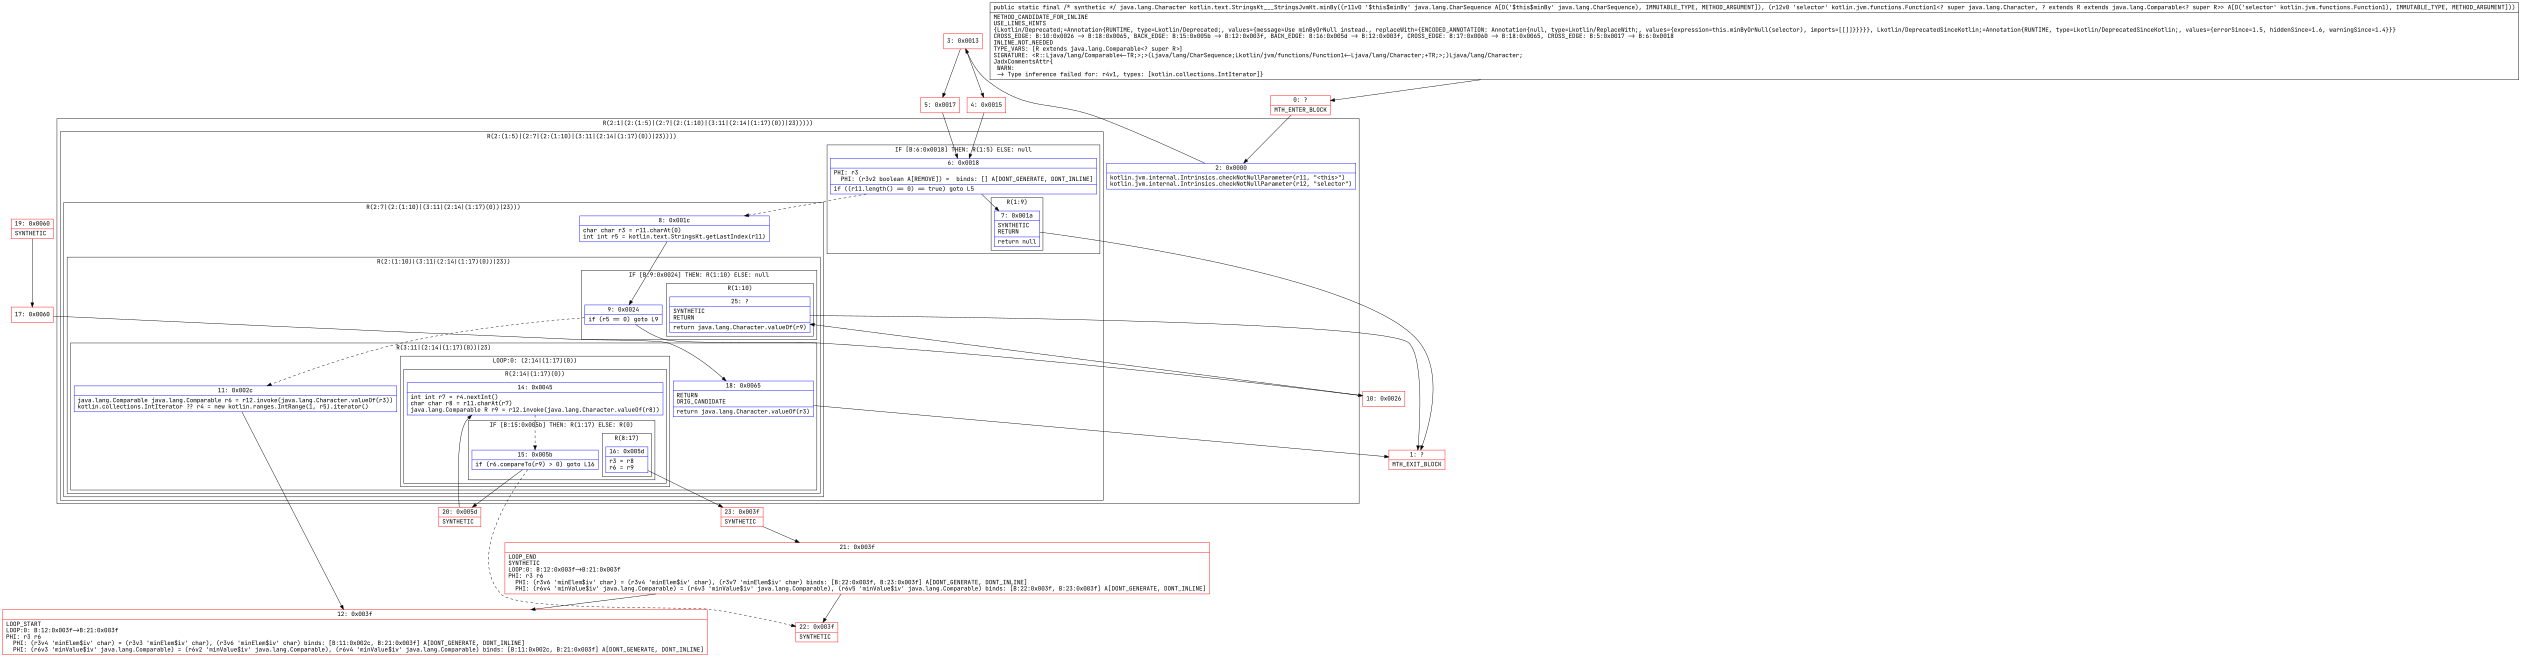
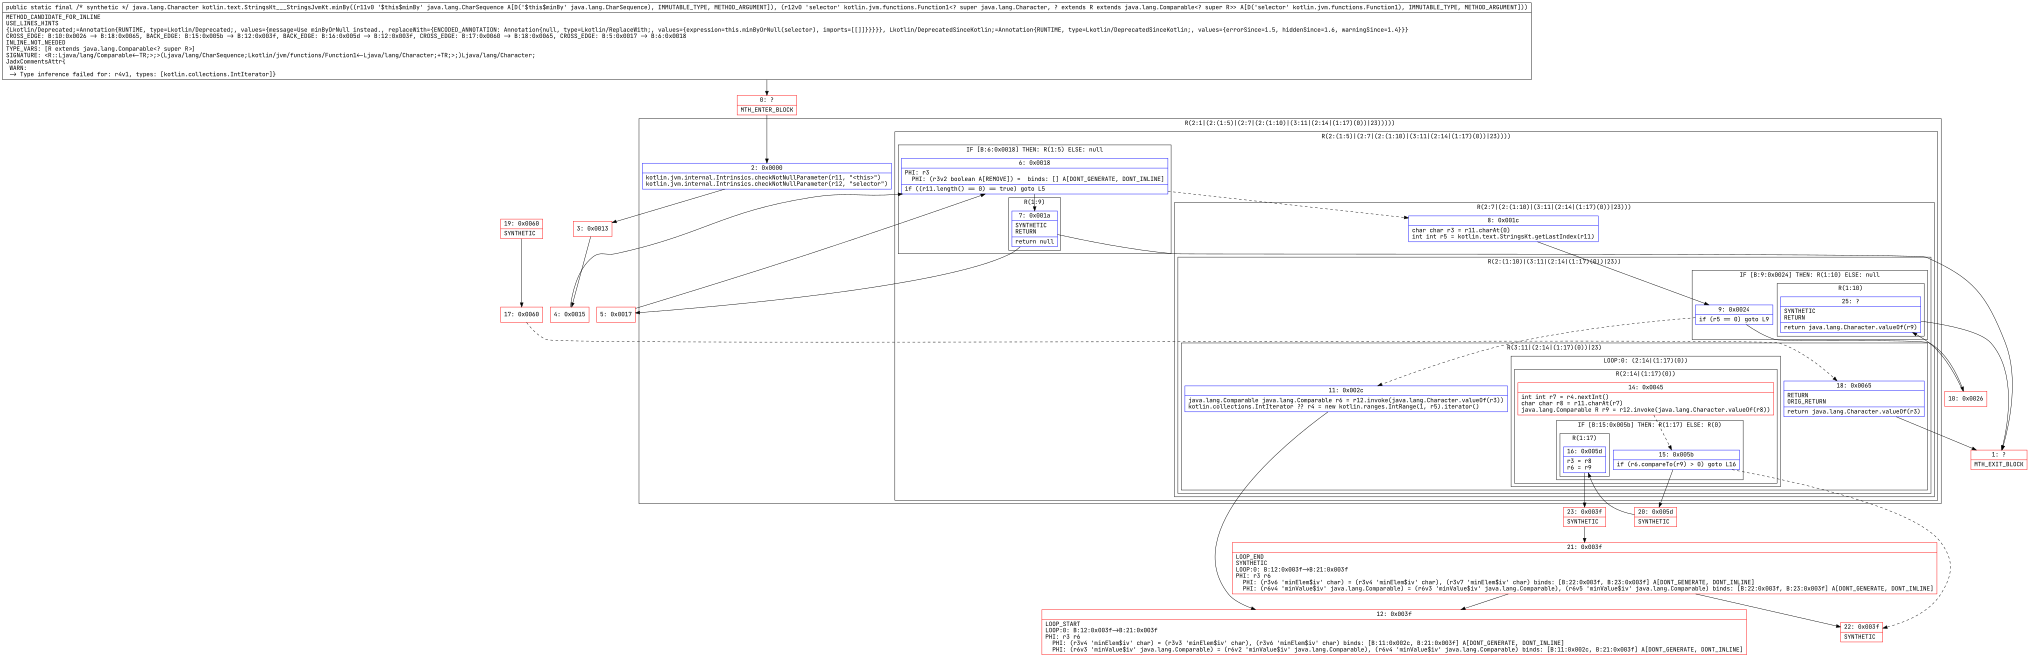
(952, 71) -> (833, 293)
(393, 332) -> (1149, 342)
(535, 399) -> (1646, 399)
(701, 402) -> (1807, 402)
(627, 438) -> (1585, 438)
(459, 462) -> (1611, 506)
